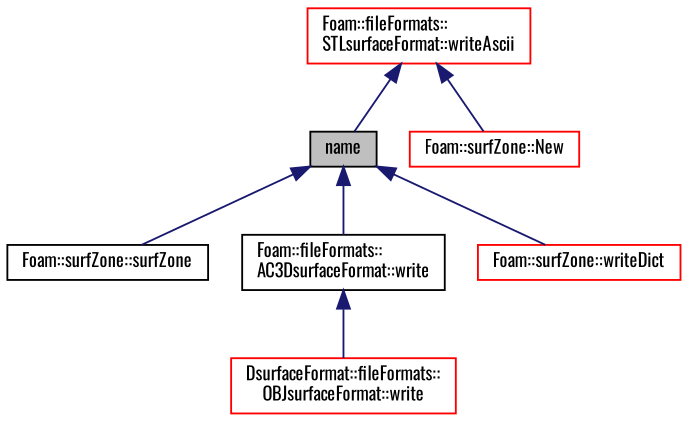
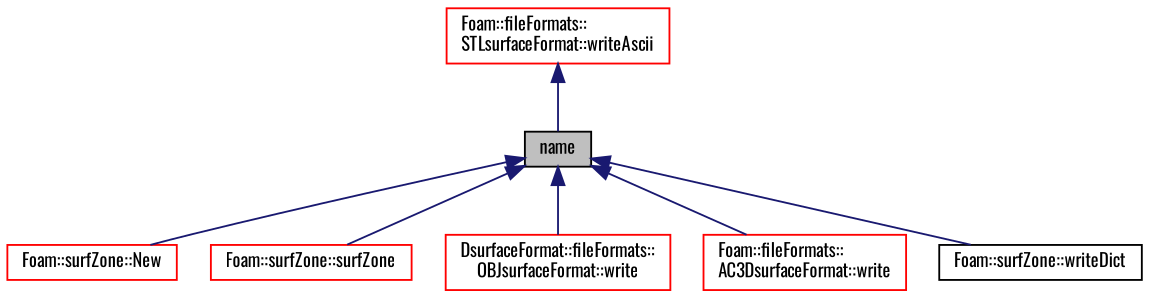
(465, 105) -> (328, 202)
(108, 262) -> (311, 262)
(343, 262) -> (805, 262)
(579, 262) -> (1041, 262)
(343, 334) -> (558, 210)
